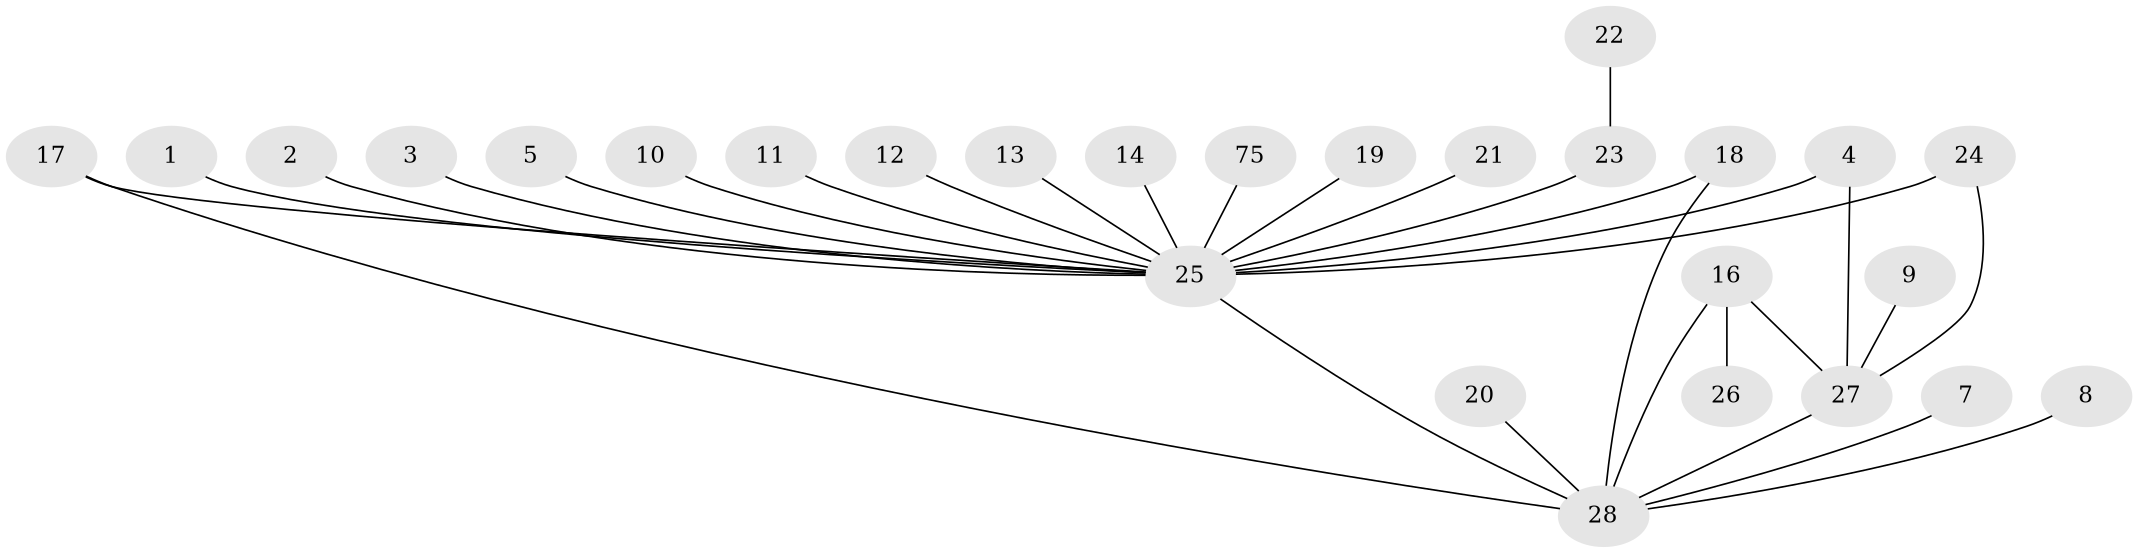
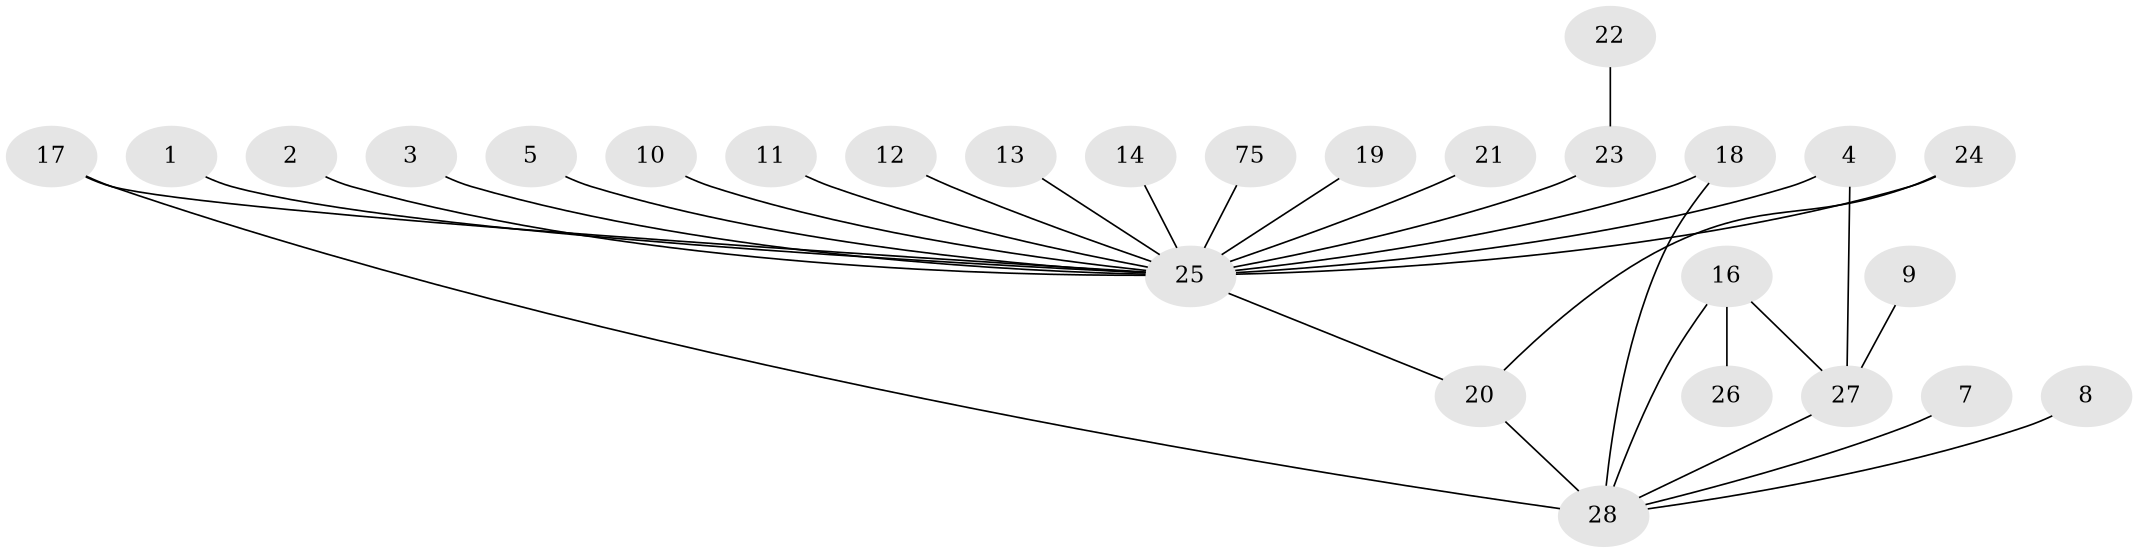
(1972, 303) -> (1646, 258)
(1389, 408) -> (1336, 336)
